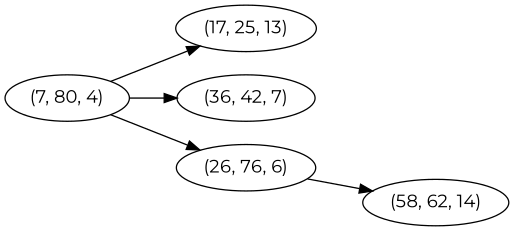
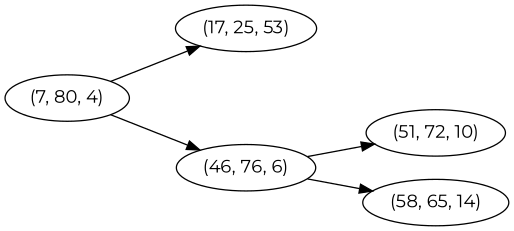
(246, 28) -> (246, 28)
(246, 98) -> none
none -> (436, 133)
(246, 168) -> (246, 168)
(436, 203) -> (436, 203)
